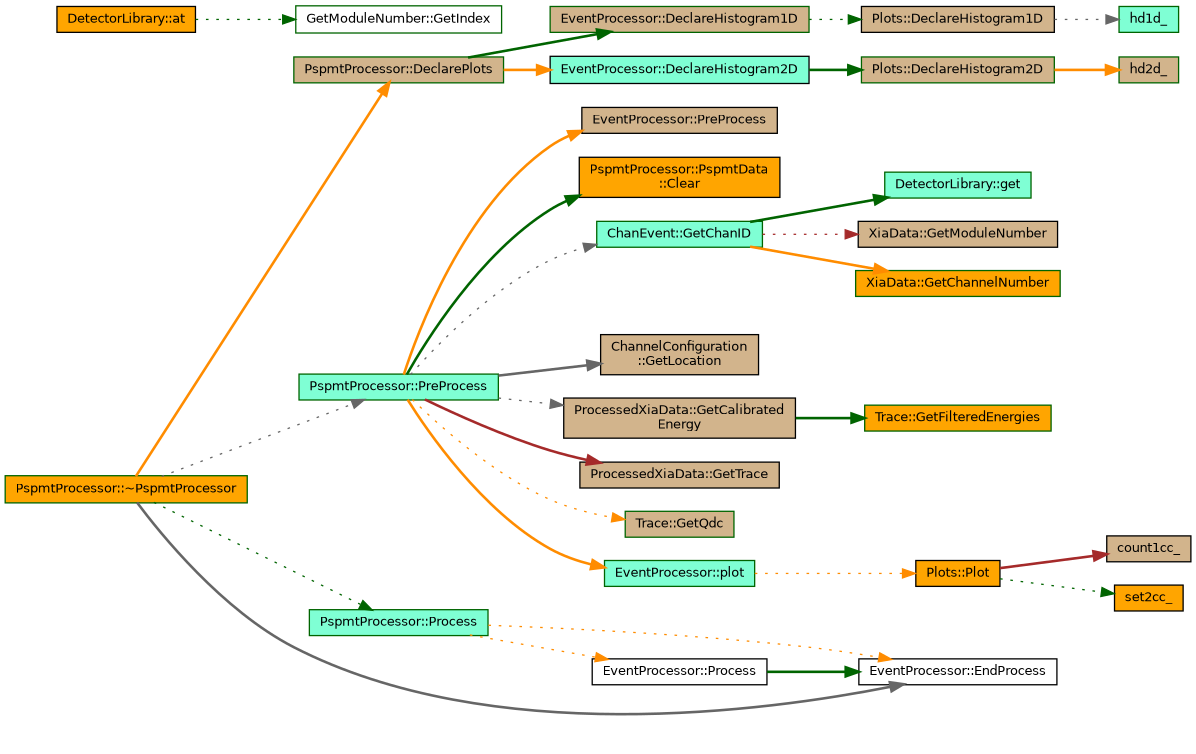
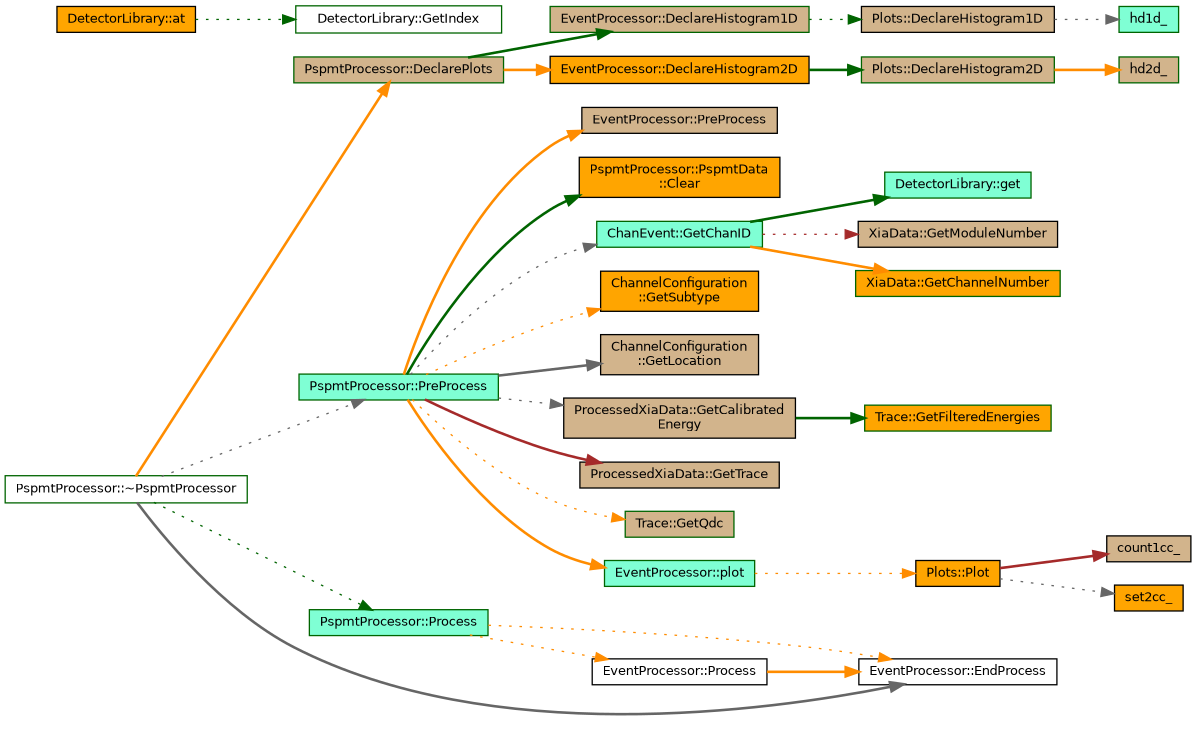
(399, 19) -> (399, 19)
(680, 70) -> (680, 70)
none -> (680, 291)
(126, 489) -> (126, 489)
(1051, 585) -> (1051, 585)
(806, 672) -> (806, 672)
